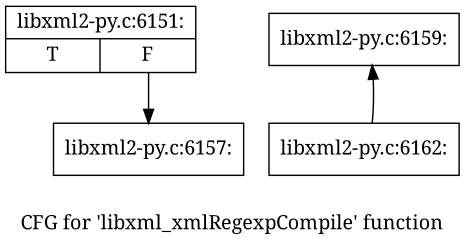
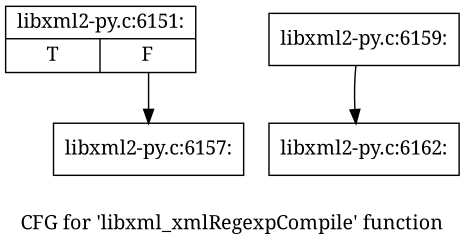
(373, 101) -> (355, 87)
